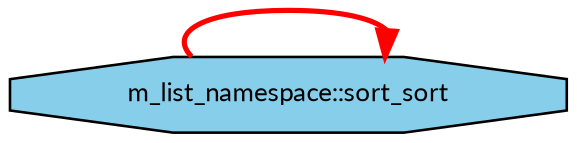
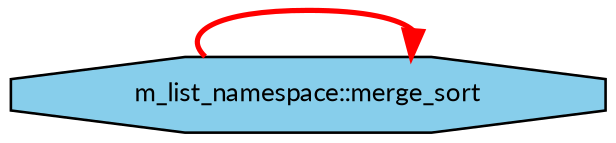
(288, 95) -> (308, 95)
